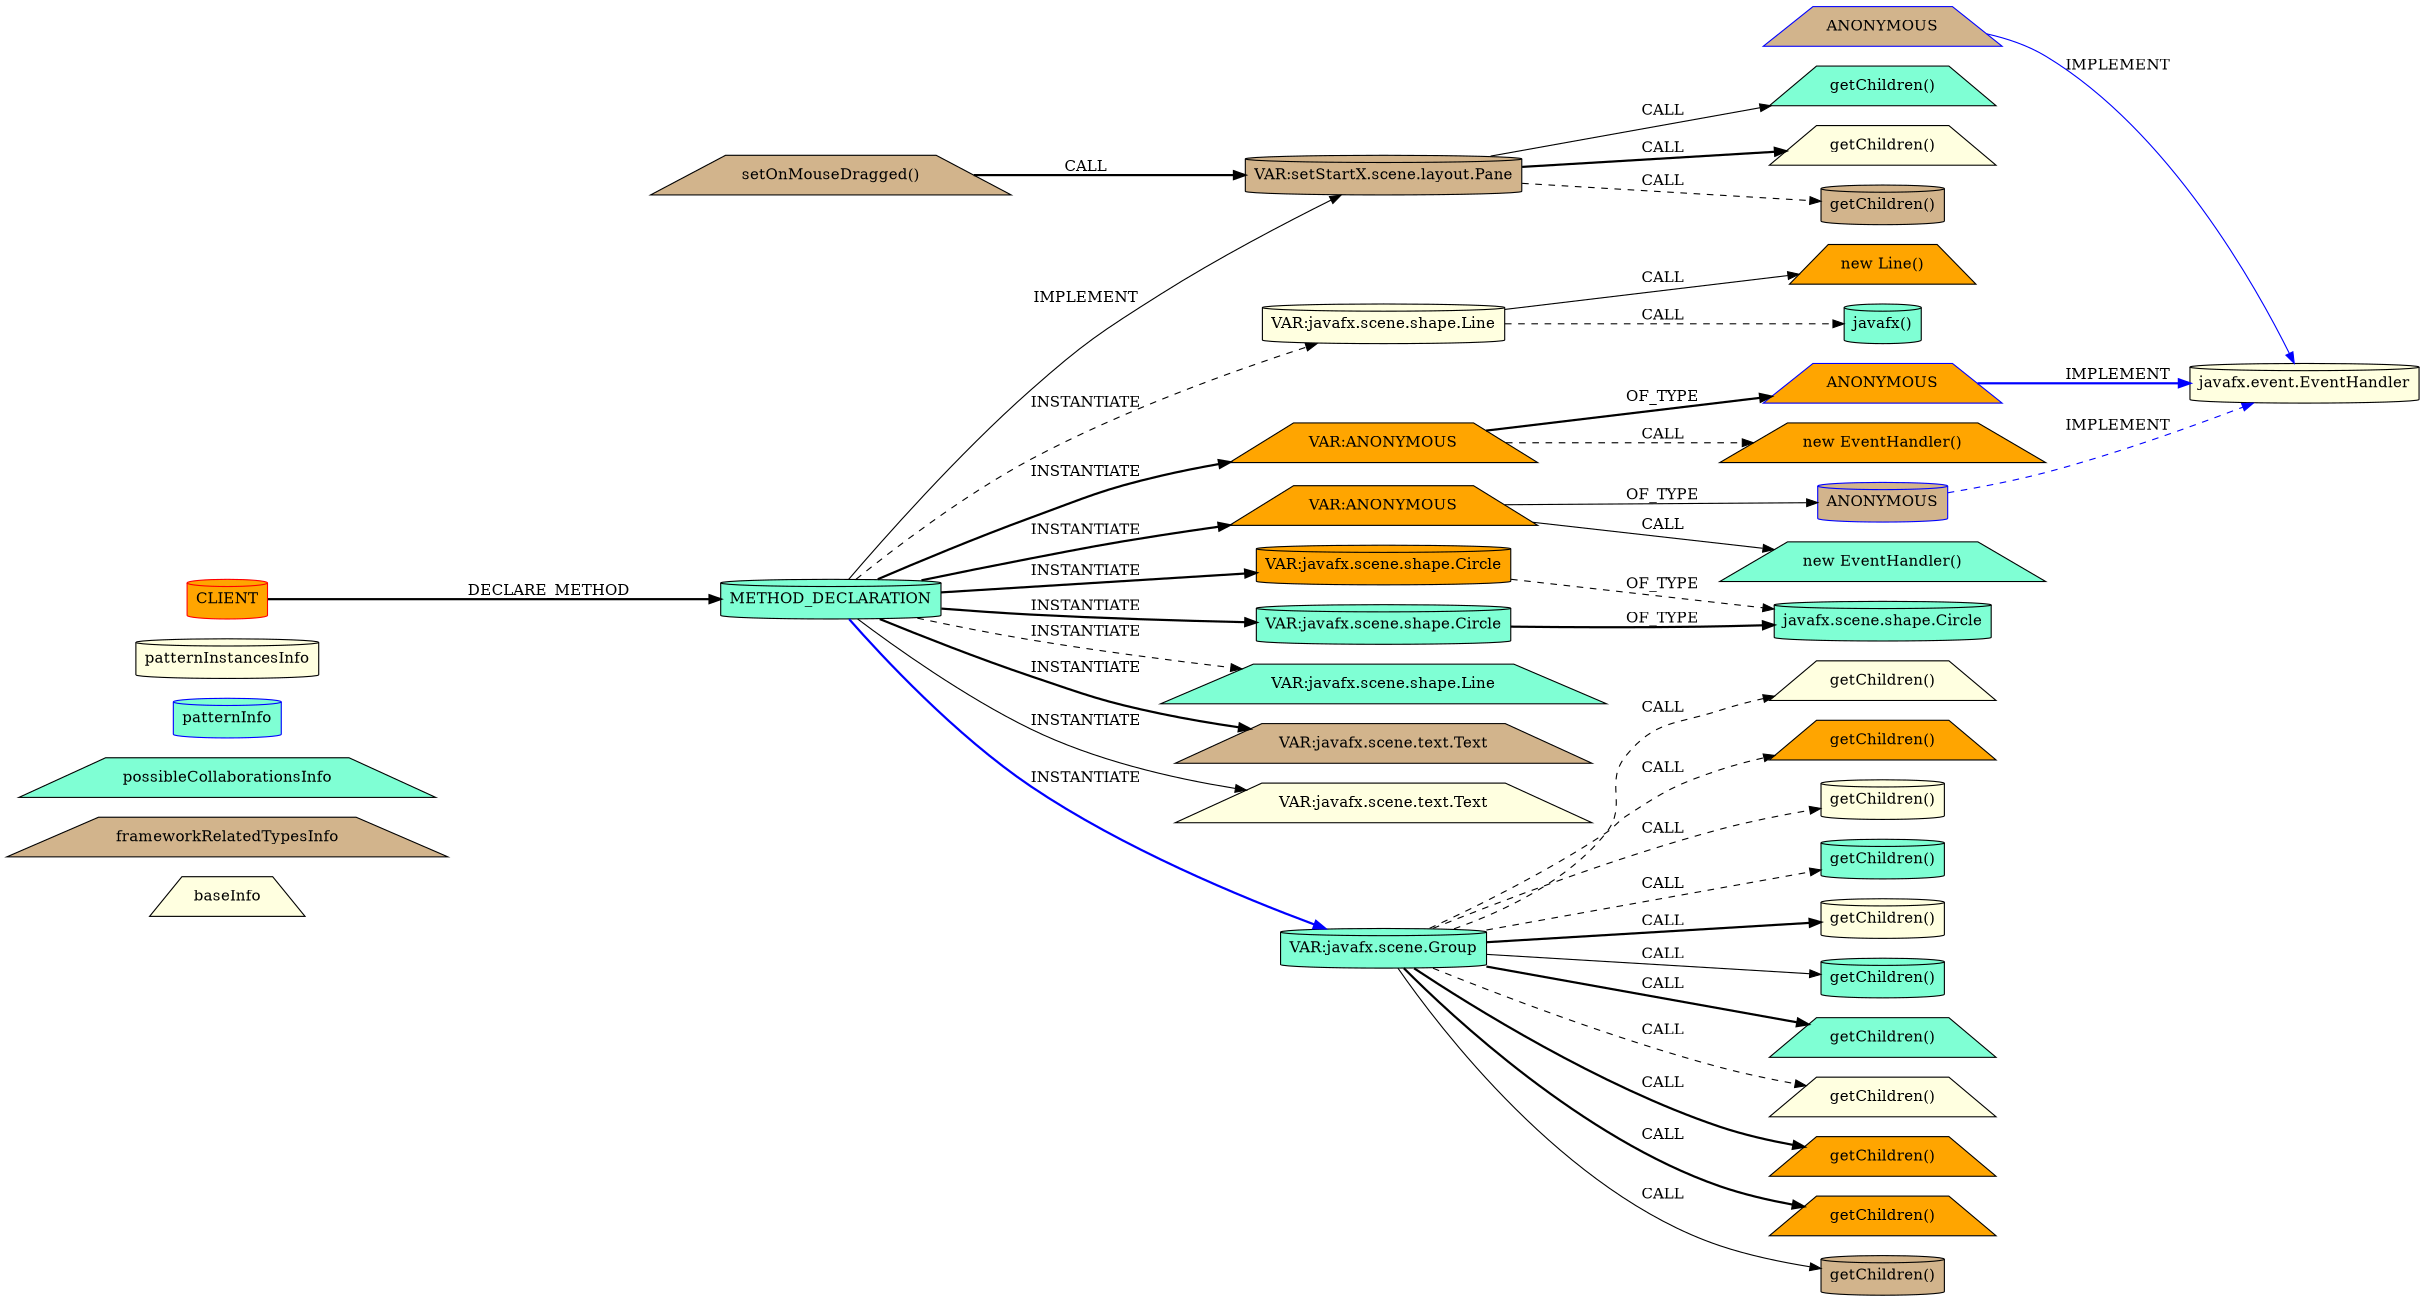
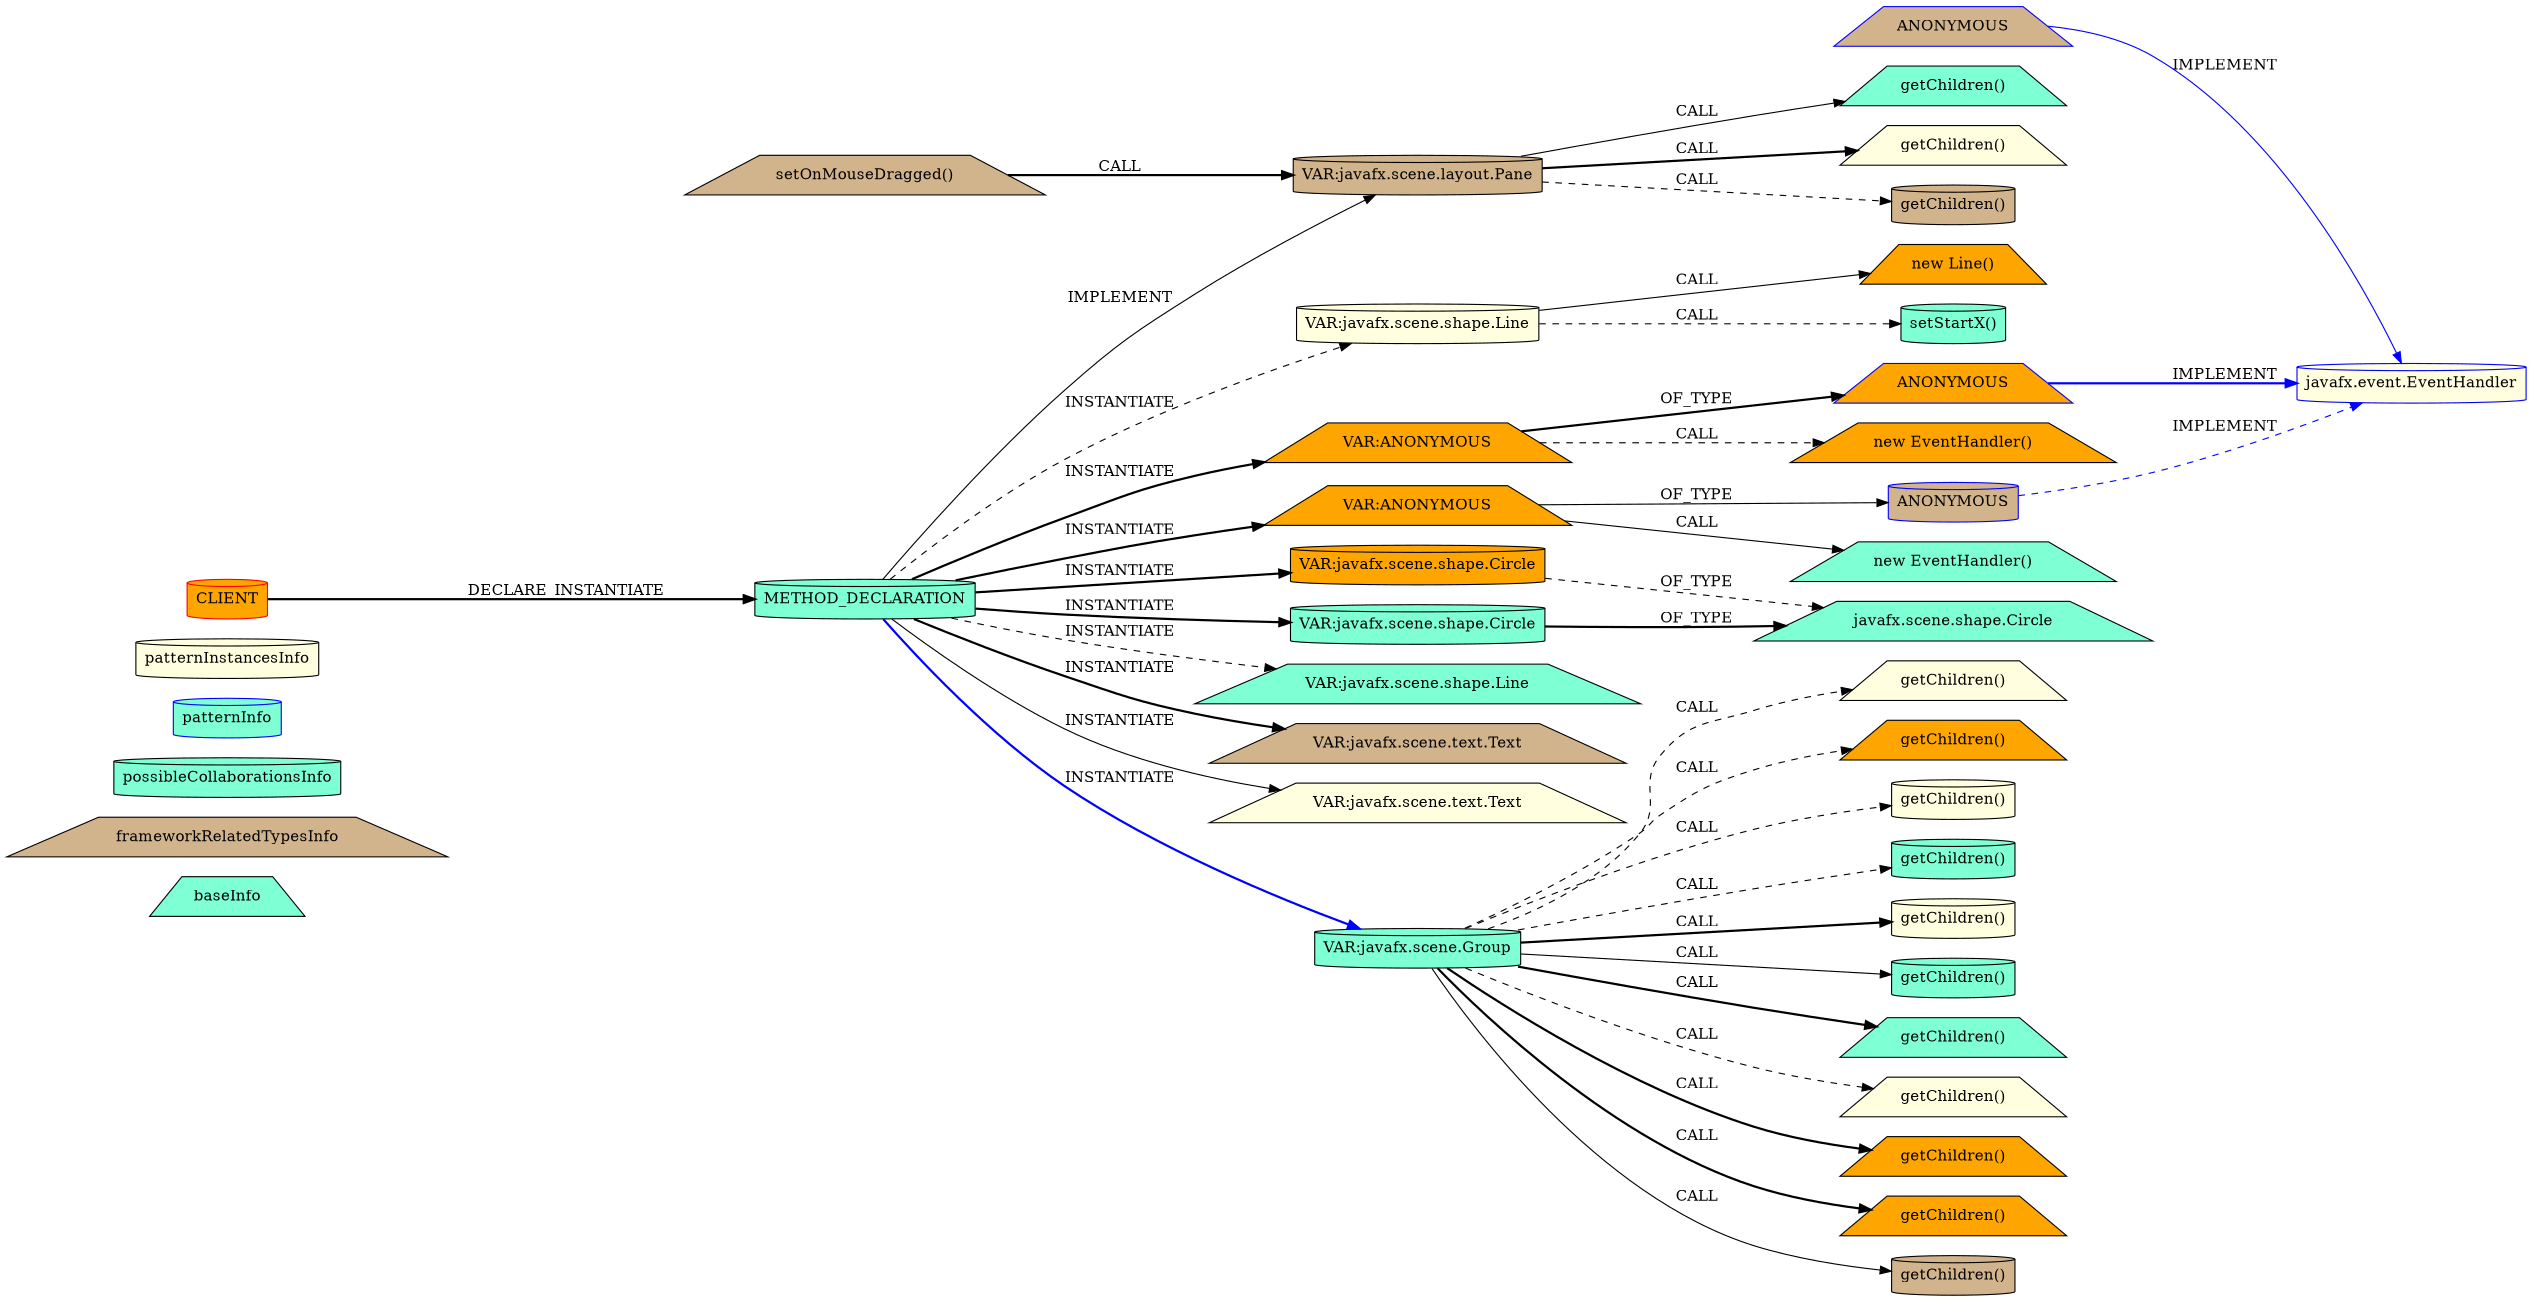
(1384, 175) -> (1418, 175)
(1883, 324) -> (1953, 324)
(2305, 383) -> (2411, 383)
(549, 591) -> (566, 591)
(1883, 621) -> (1953, 621)
(227, 778) -> (227, 778)
(227, 897) -> (227, 897)
